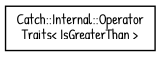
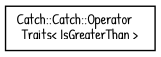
(80, 28) -> (80, 28)
